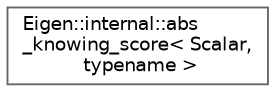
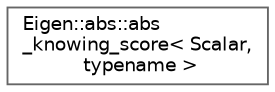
(138, 46) -> (138, 46)
